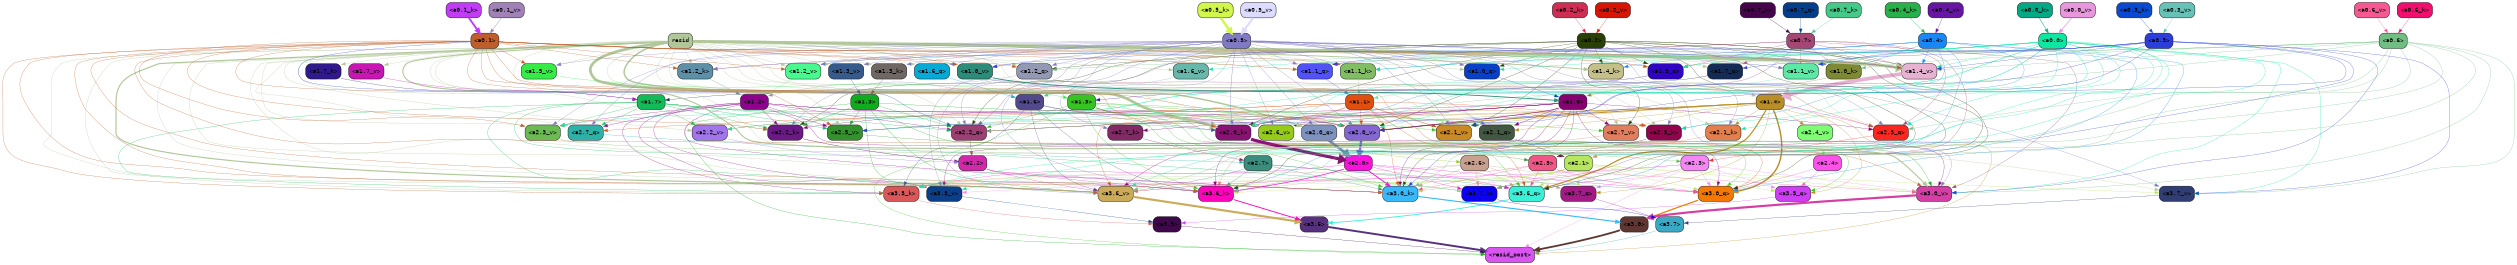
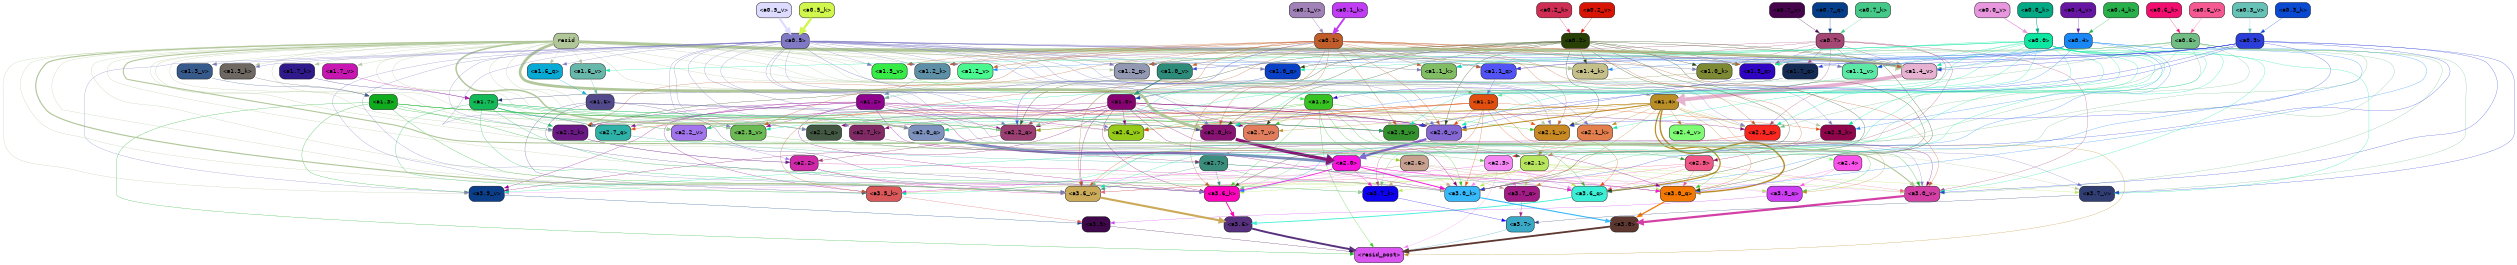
(1827, 115) -> (1710, 117)
(1404, 142) -> (1239, 147)
